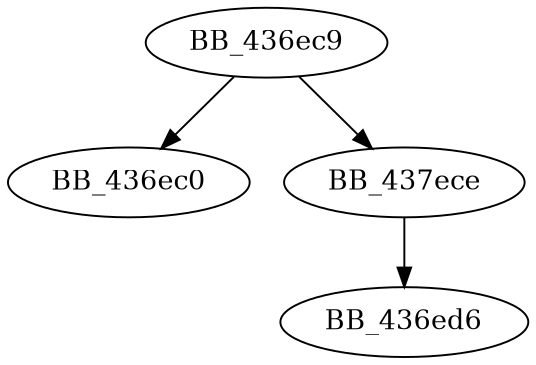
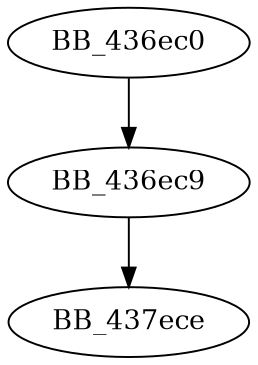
(205, 106) -> (129, 103)
(404, 322) -> none
